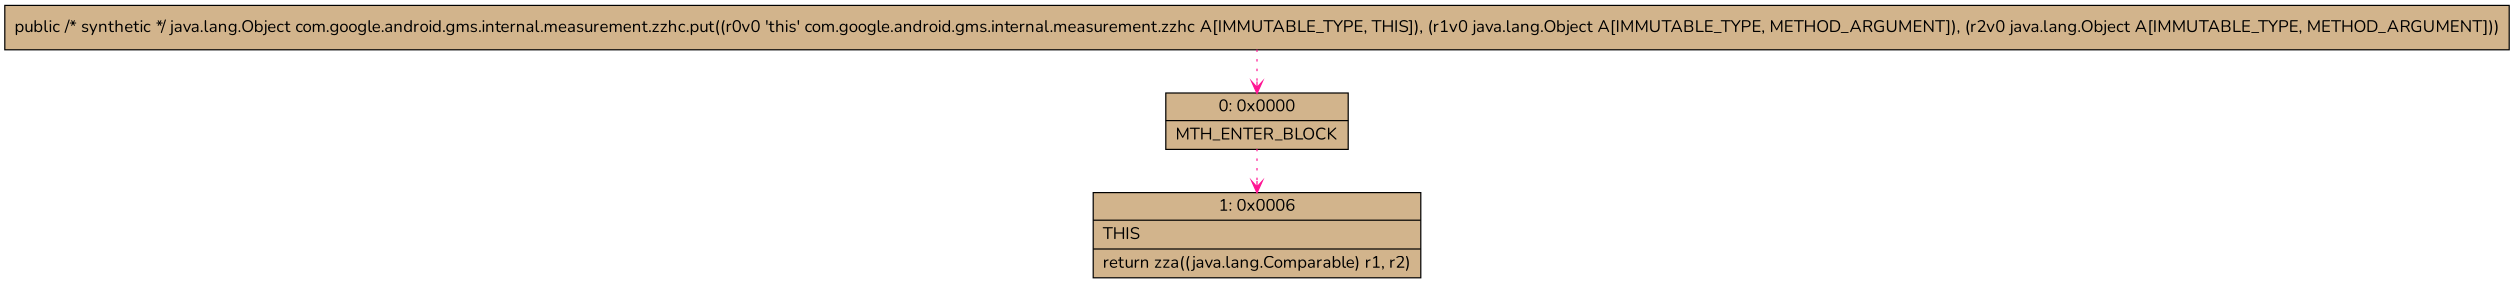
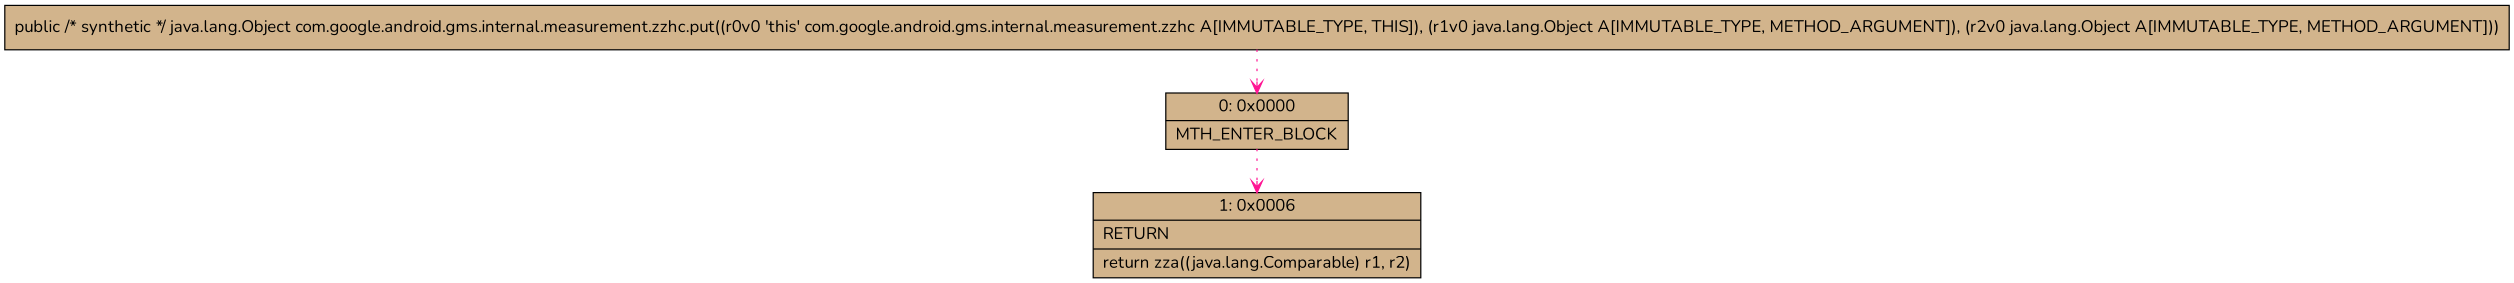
(1121, 234) -> (1136, 234)
